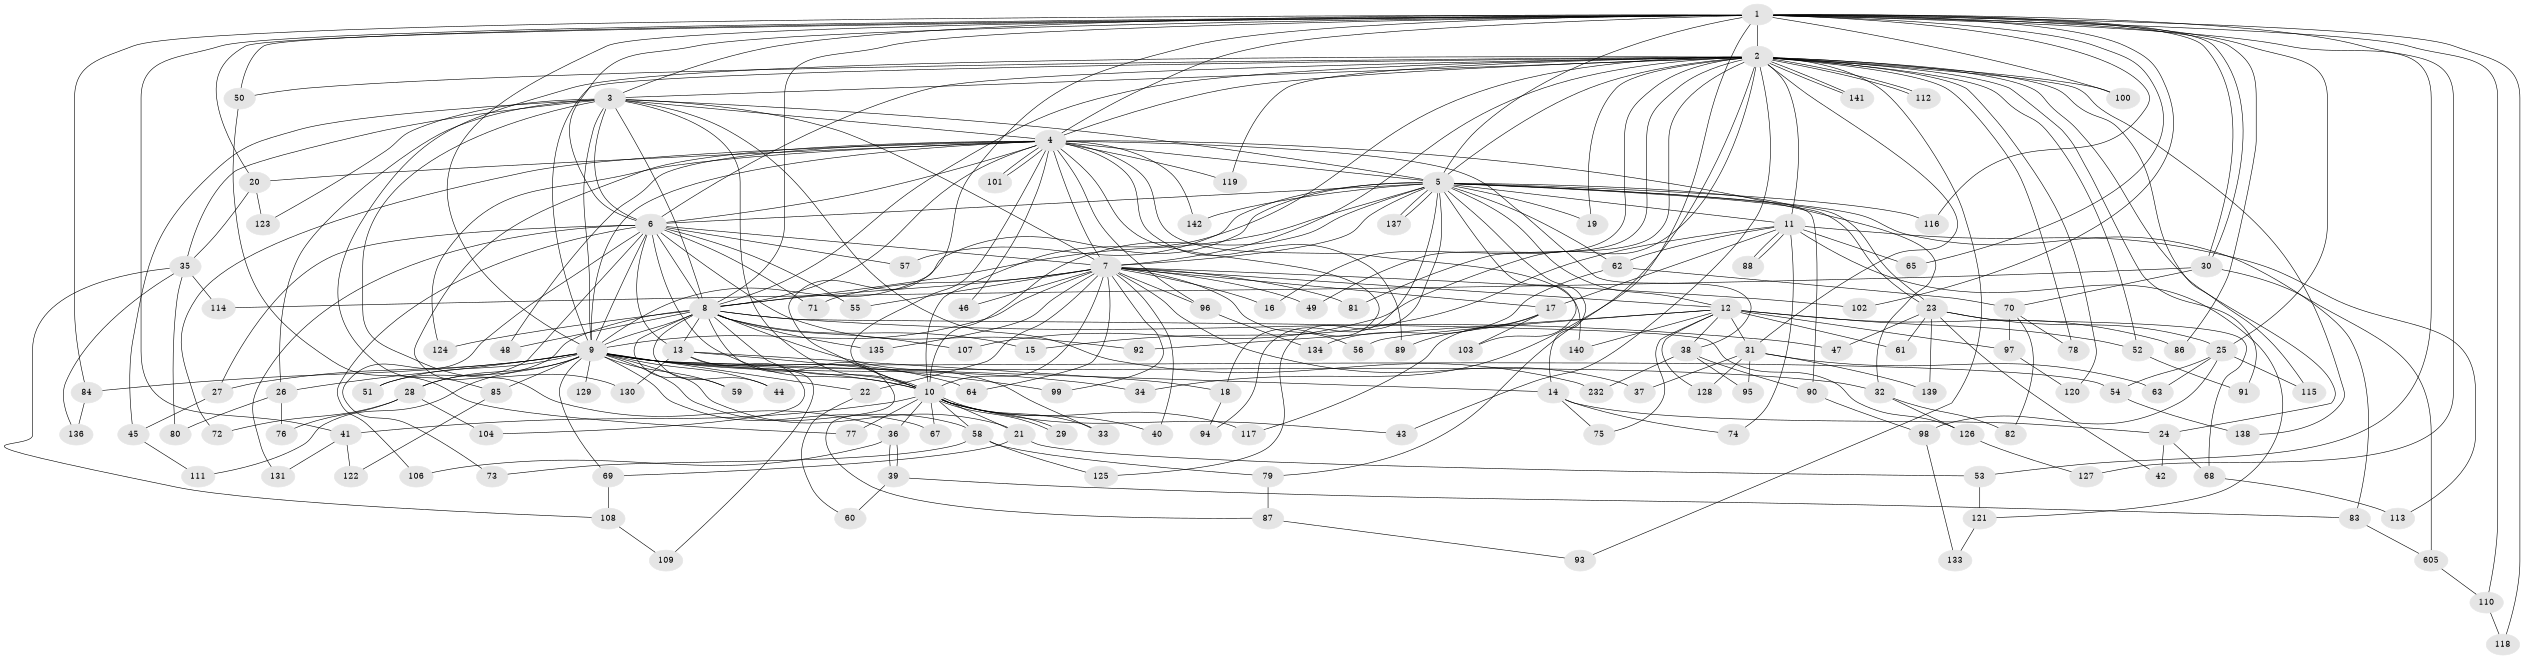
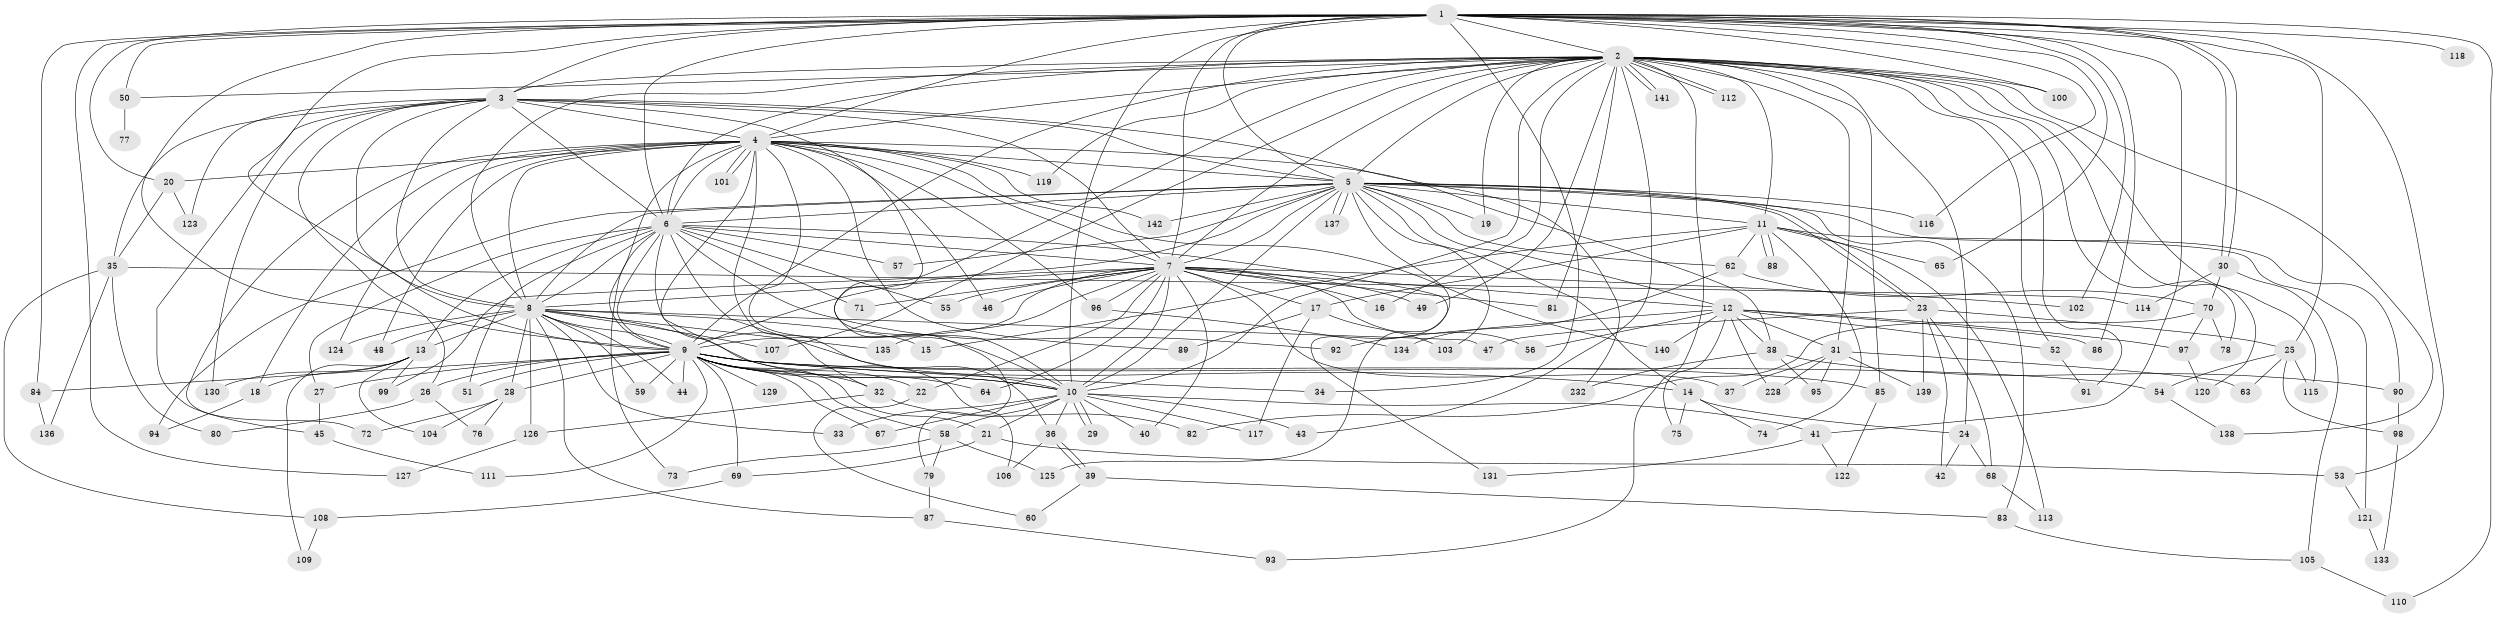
none -> (1217, 51)
(1901, 351) -> none
(1705, 393) -> (1773, 393)
(896, 411) -> none
(2431, 561) -> (2308, 561)
(2495, 623) -> none
